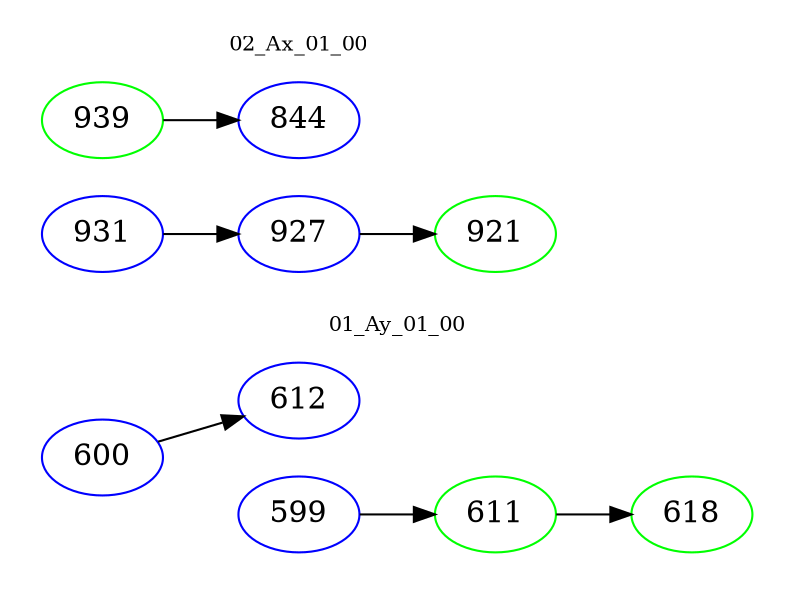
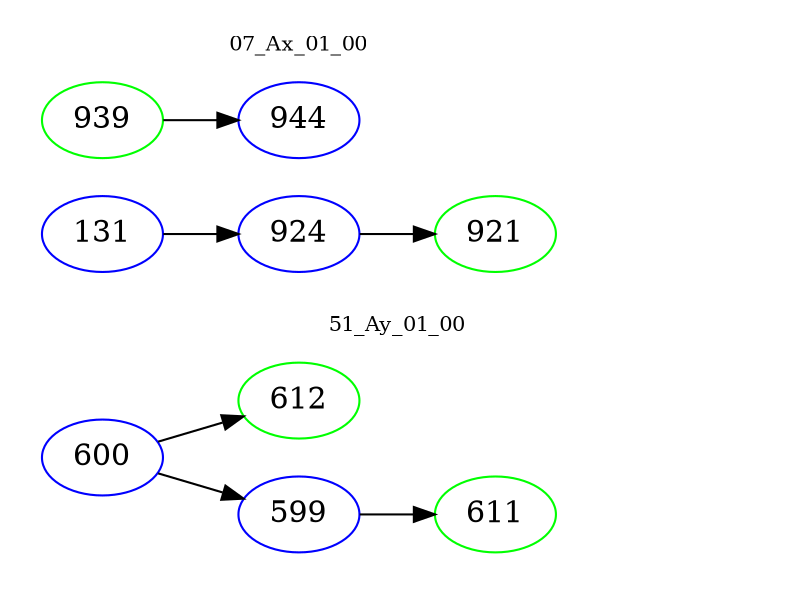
(299, 45) -> (299, 45)
(299, 120) -> (299, 120)
(102, 234) -> (102, 234)
(299, 234) -> (299, 234)
(397, 326) -> (397, 326)
(299, 401) -> (299, 401)
none -> (190, 483)
(692, 514) -> none
